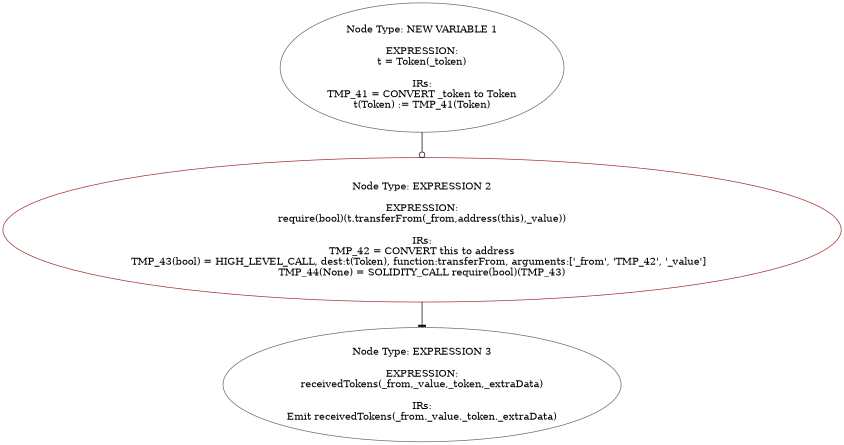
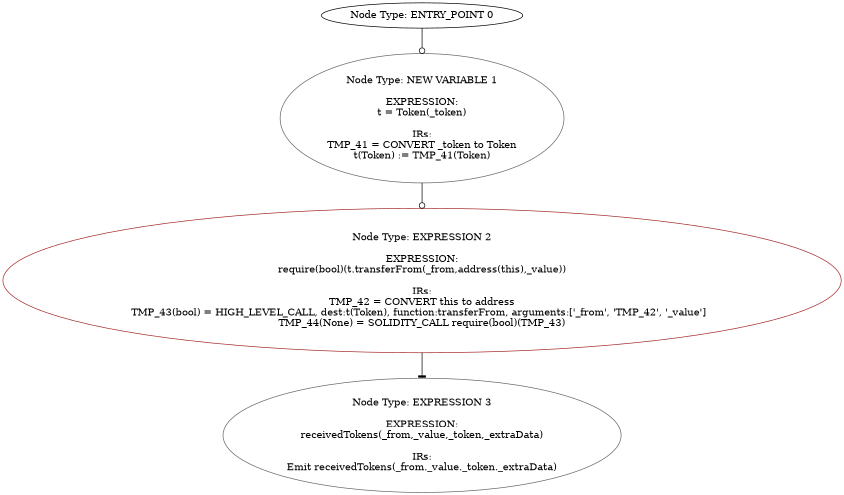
none -> (422, 15)
